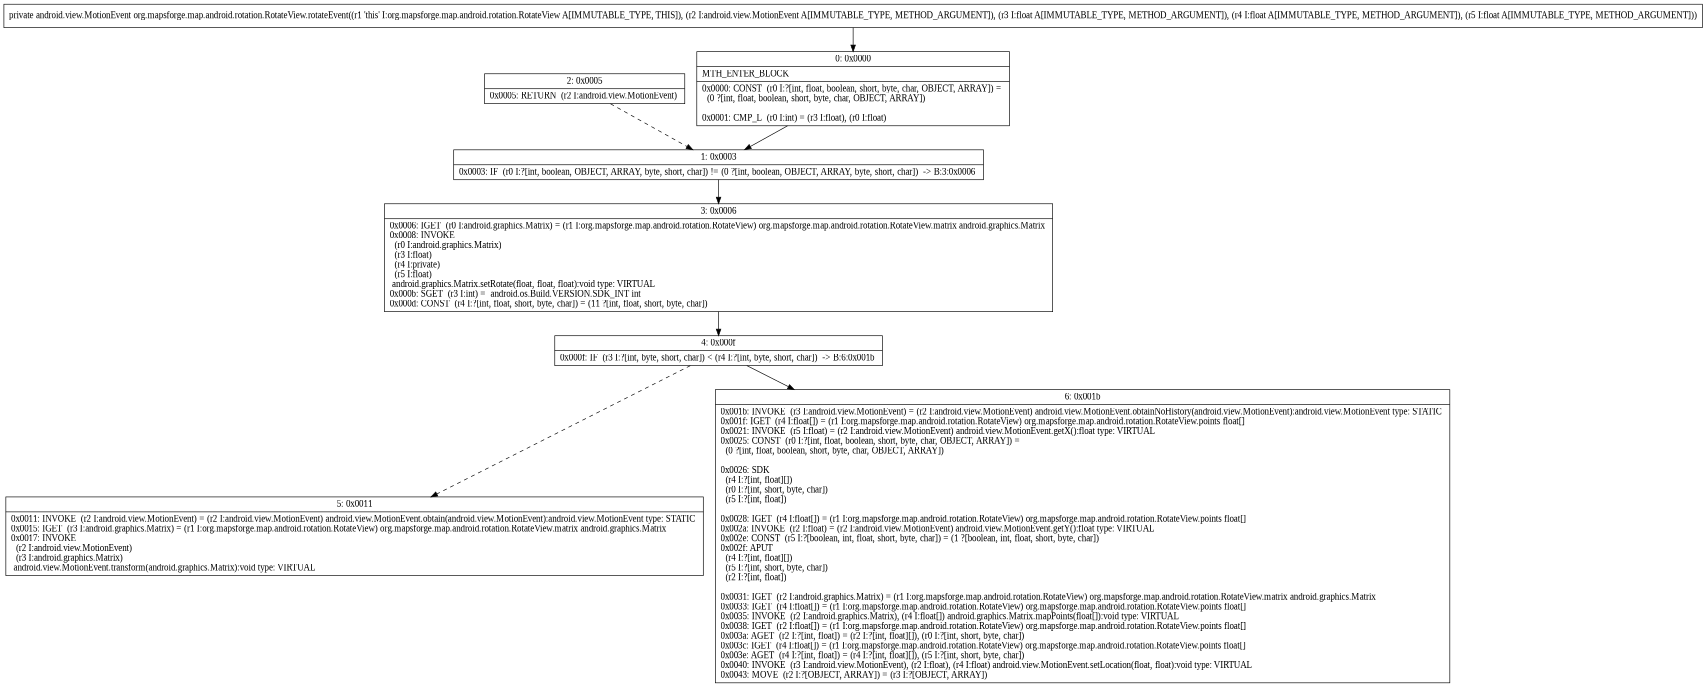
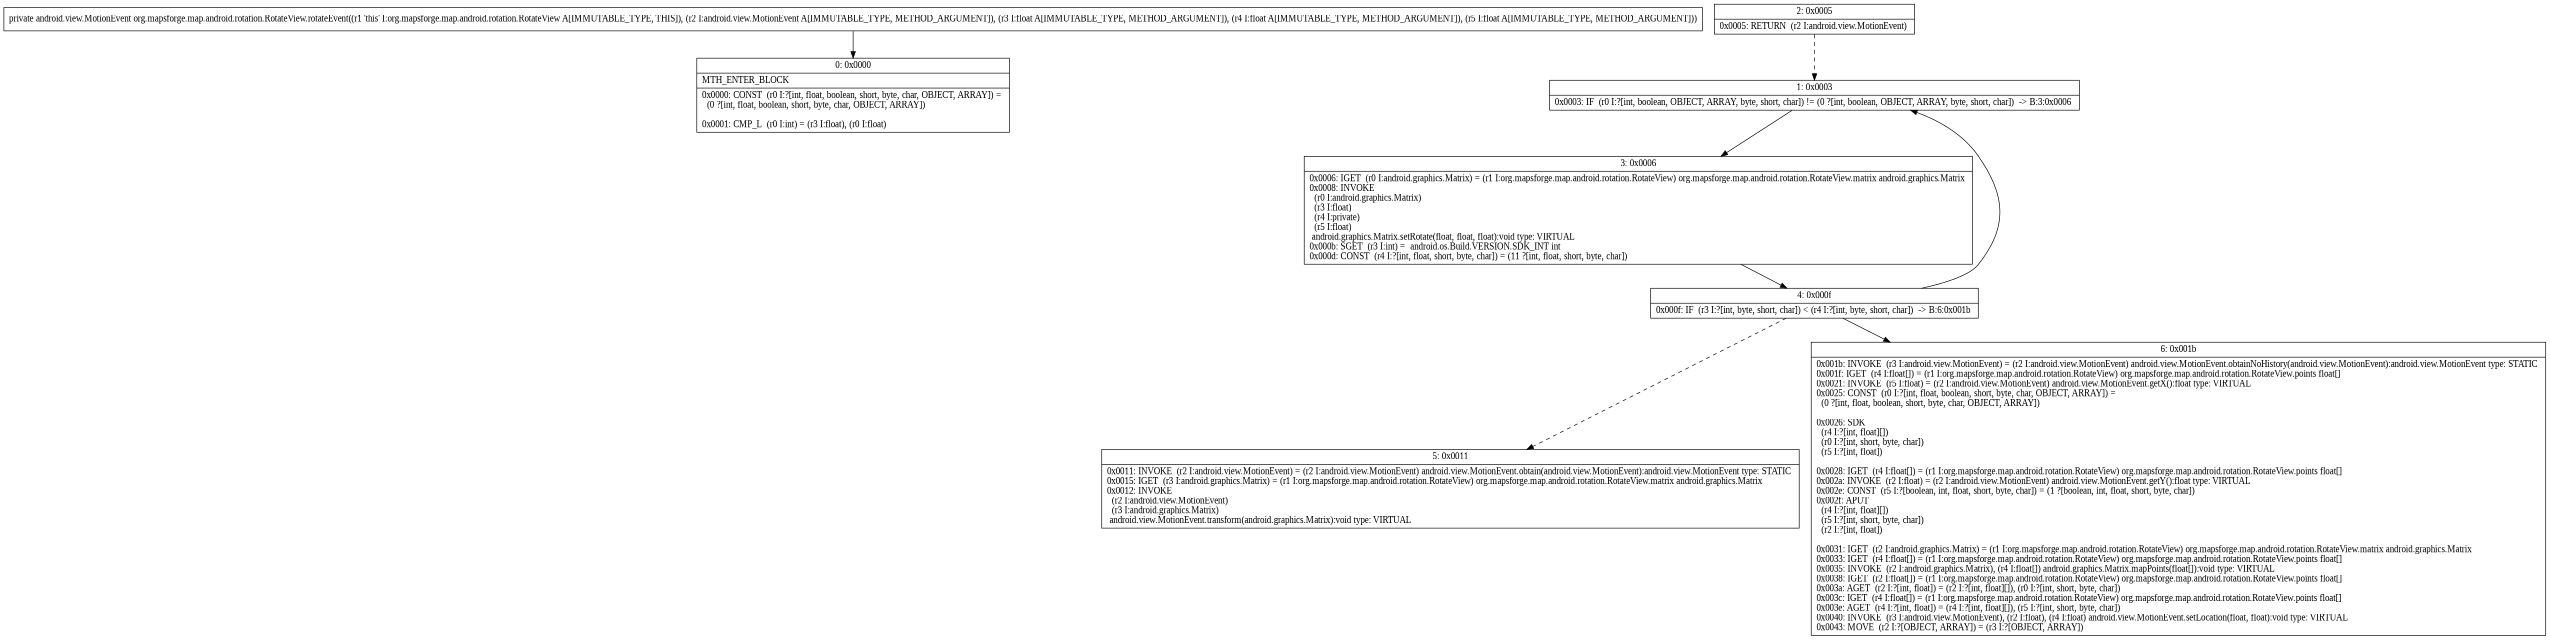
(769, 136) -> (1999, 203)
(46, 539) -> (1142, 491)
